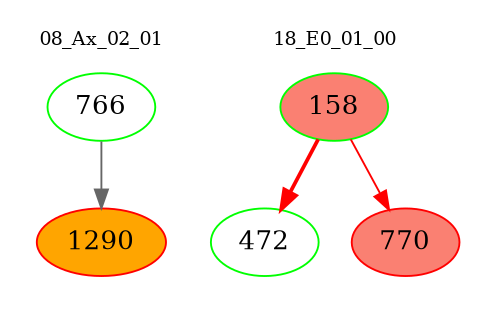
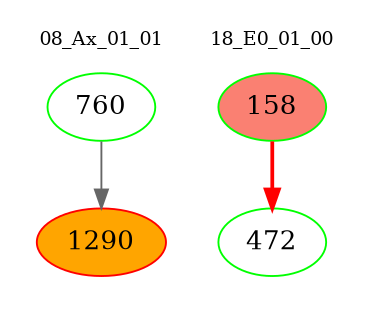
(101, 40) -> (101, 40)
(101, 107) -> (101, 107)
(406, 242) -> none
